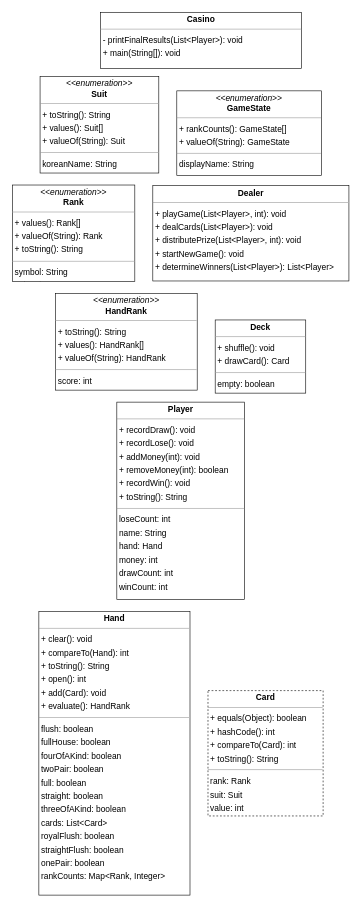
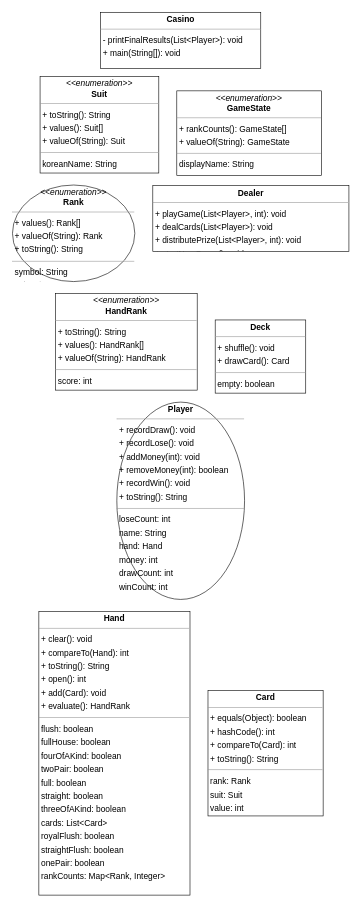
(201, 41) -> (181, 41)
(74, 233) -> (74, 233)
(251, 233) -> (251, 219)
(181, 501) -> (181, 501)
(266, 754) -> (266, 754)
